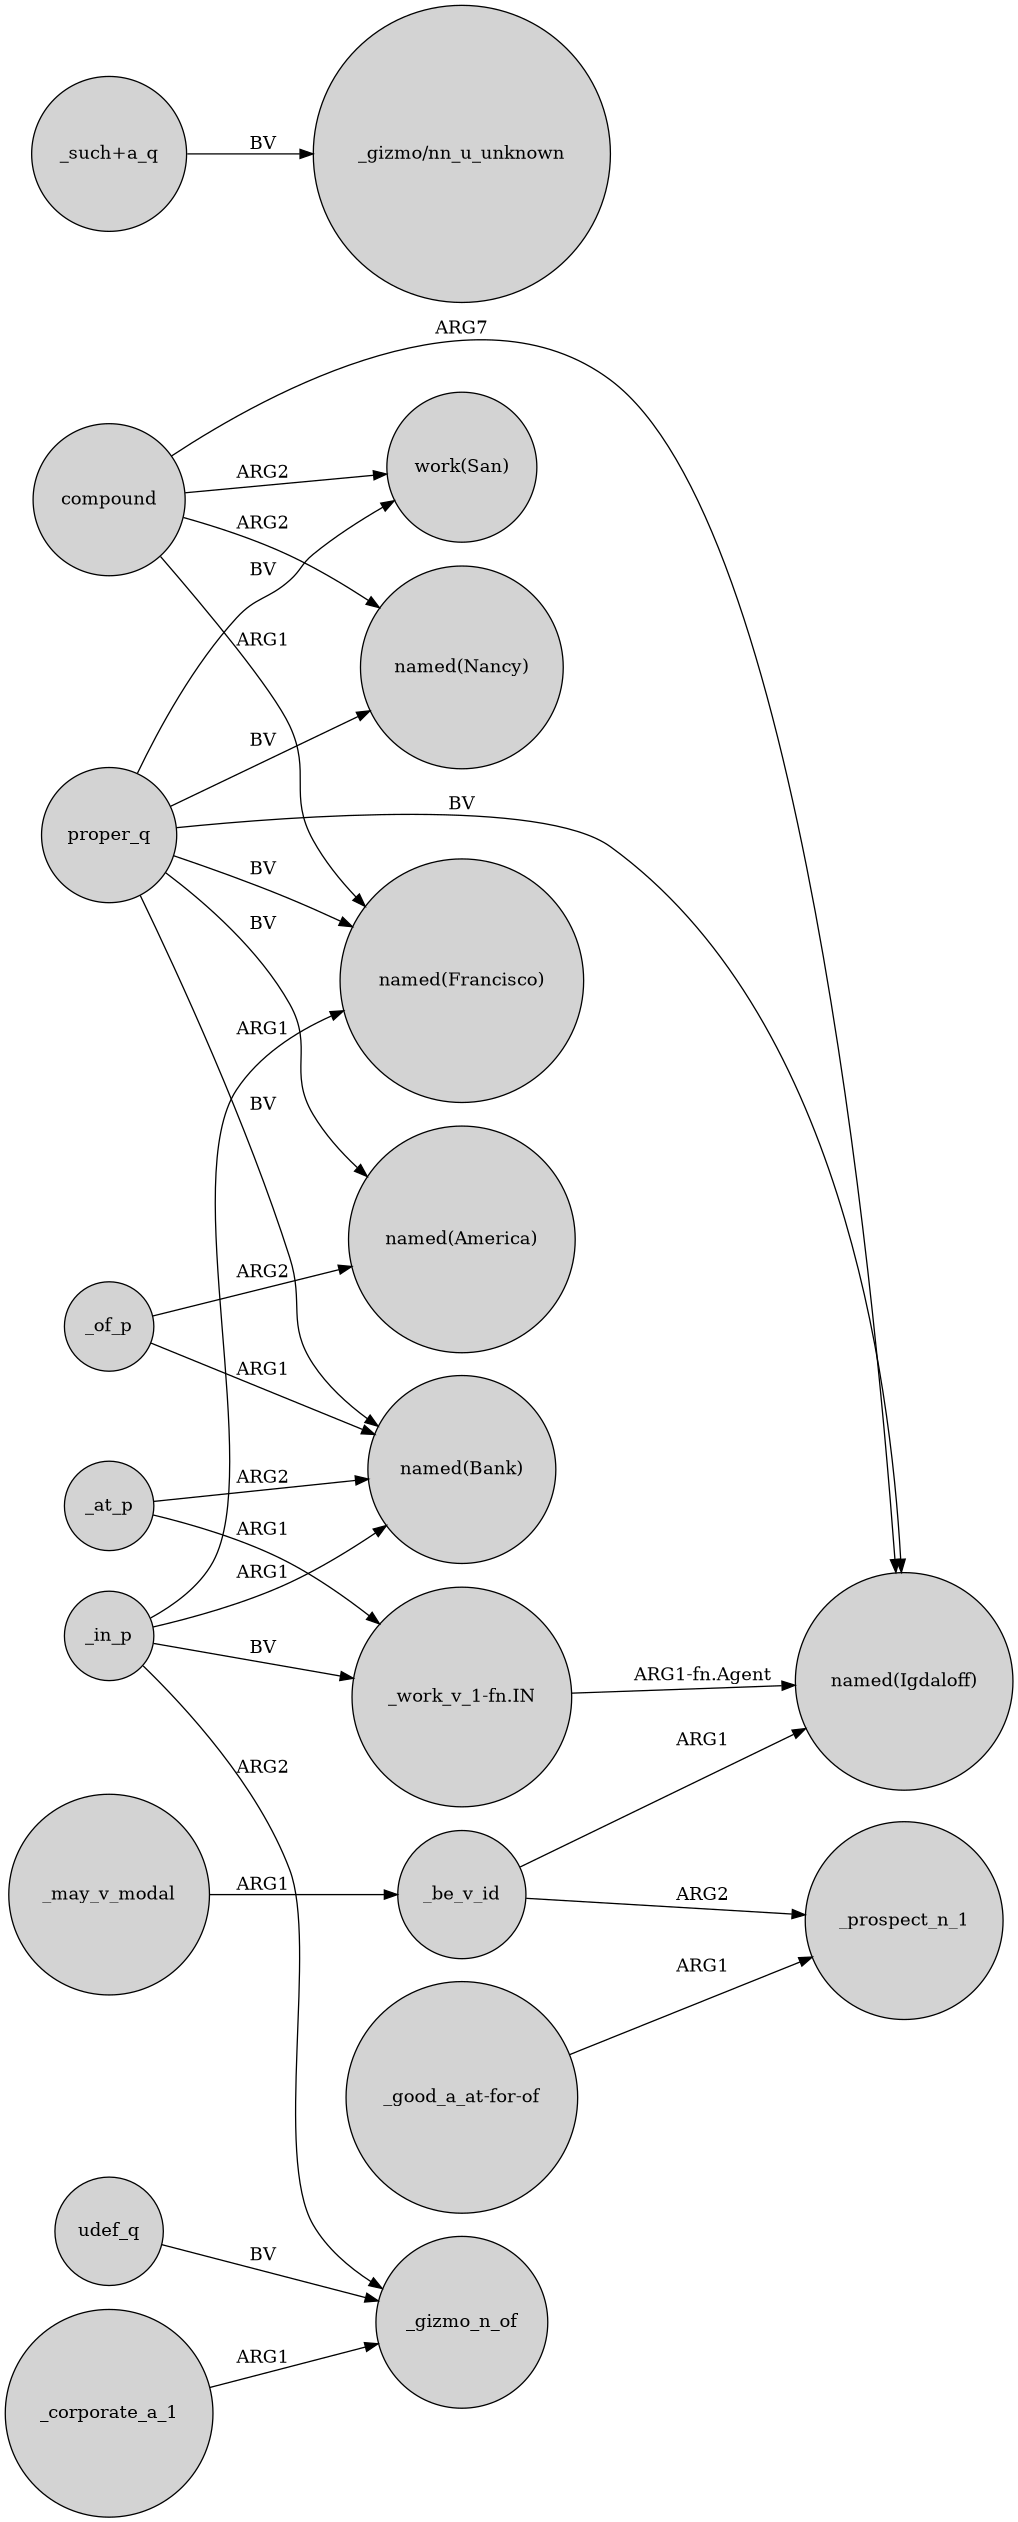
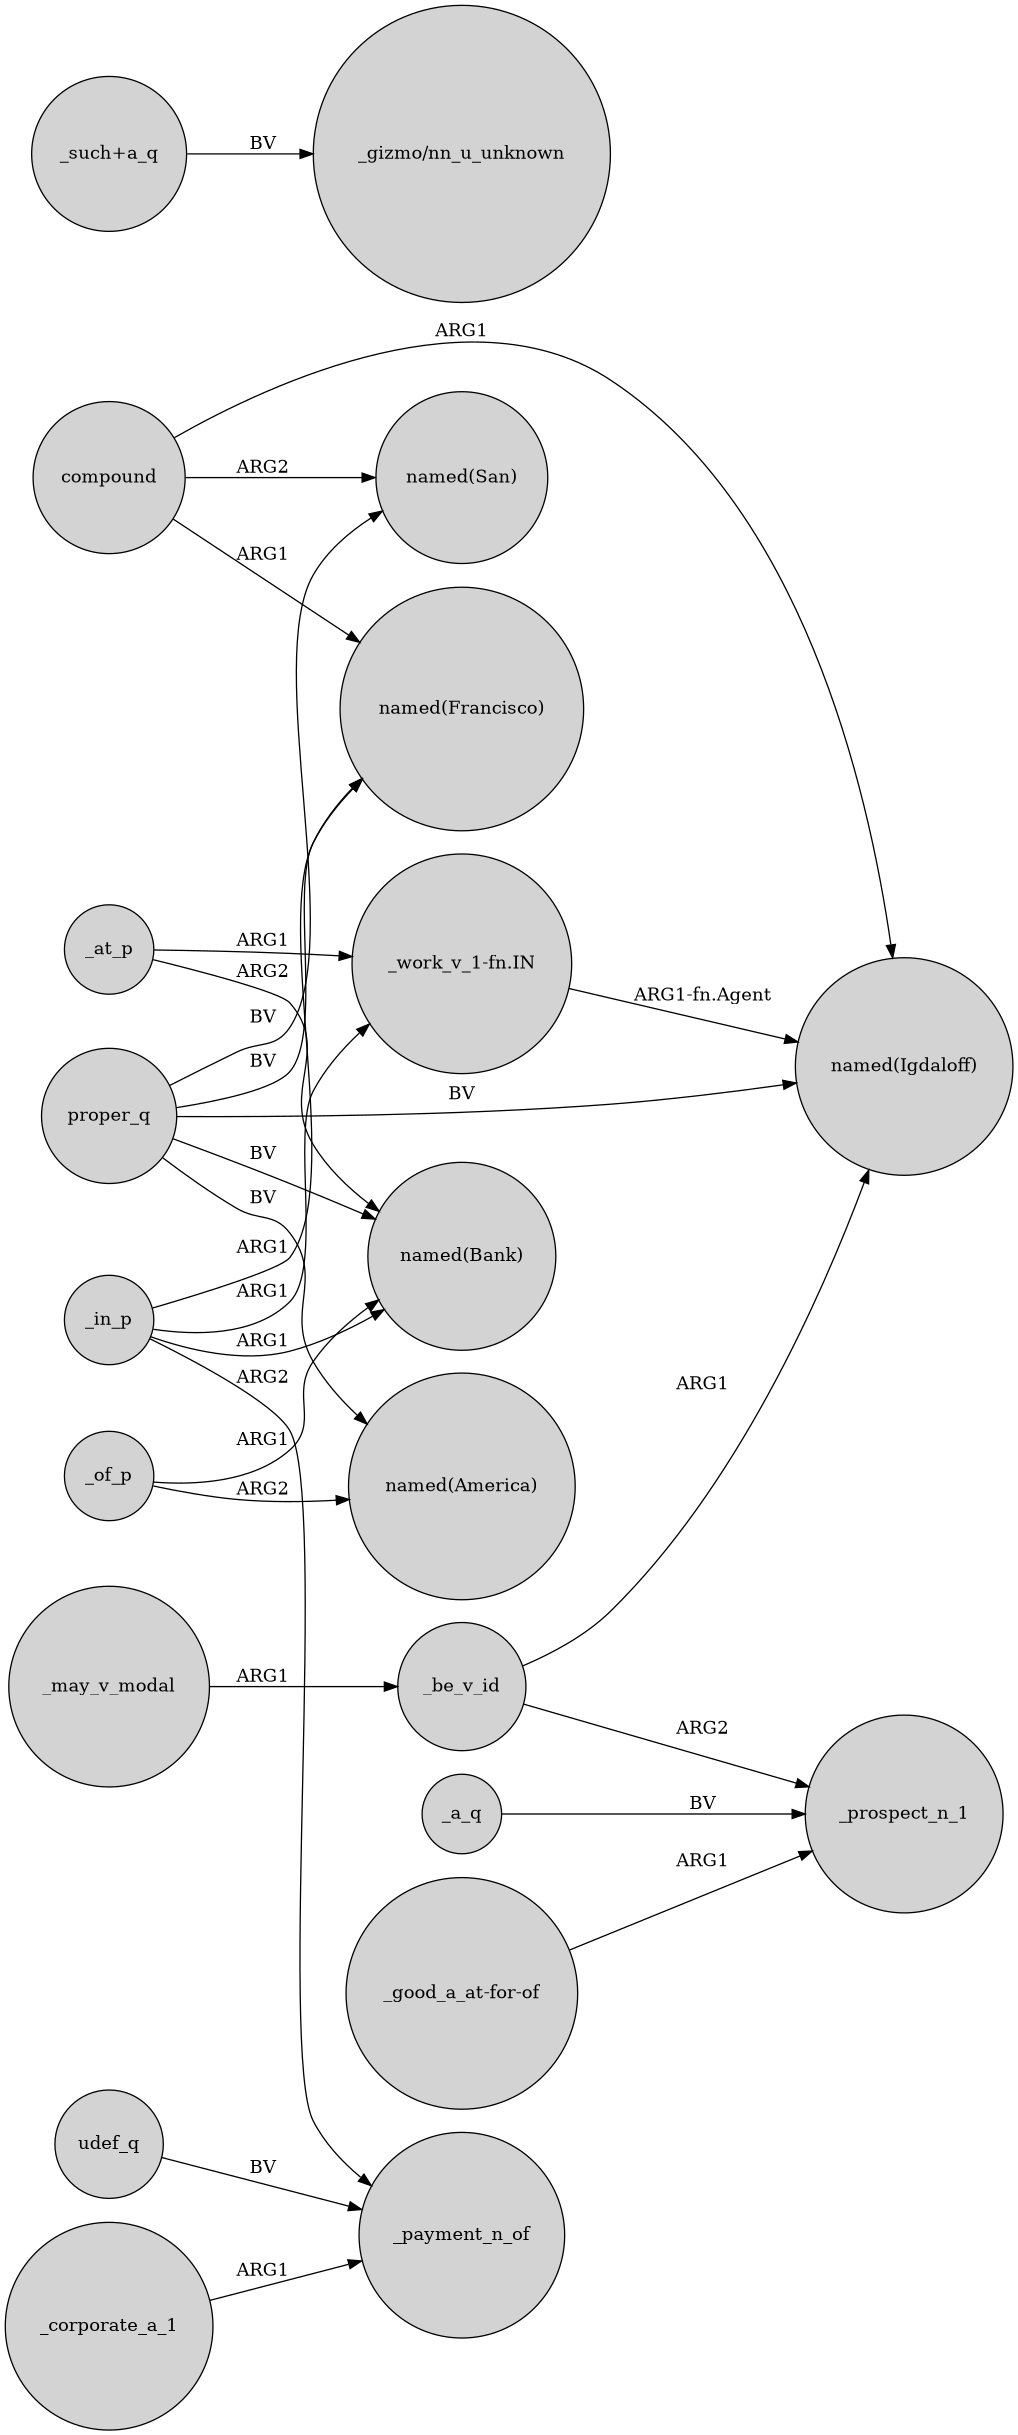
(462, 329) -> (462, 331)
(462, 467) -> (462, 478)
(462, 667) -> none
(263, 1648) -> (263, 1292)
none -> (462, 1814)
(462, 2322) -> (462, 2235)
